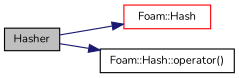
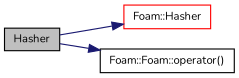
(167, 17) -> (167, 17)
(167, 61) -> (167, 61)
